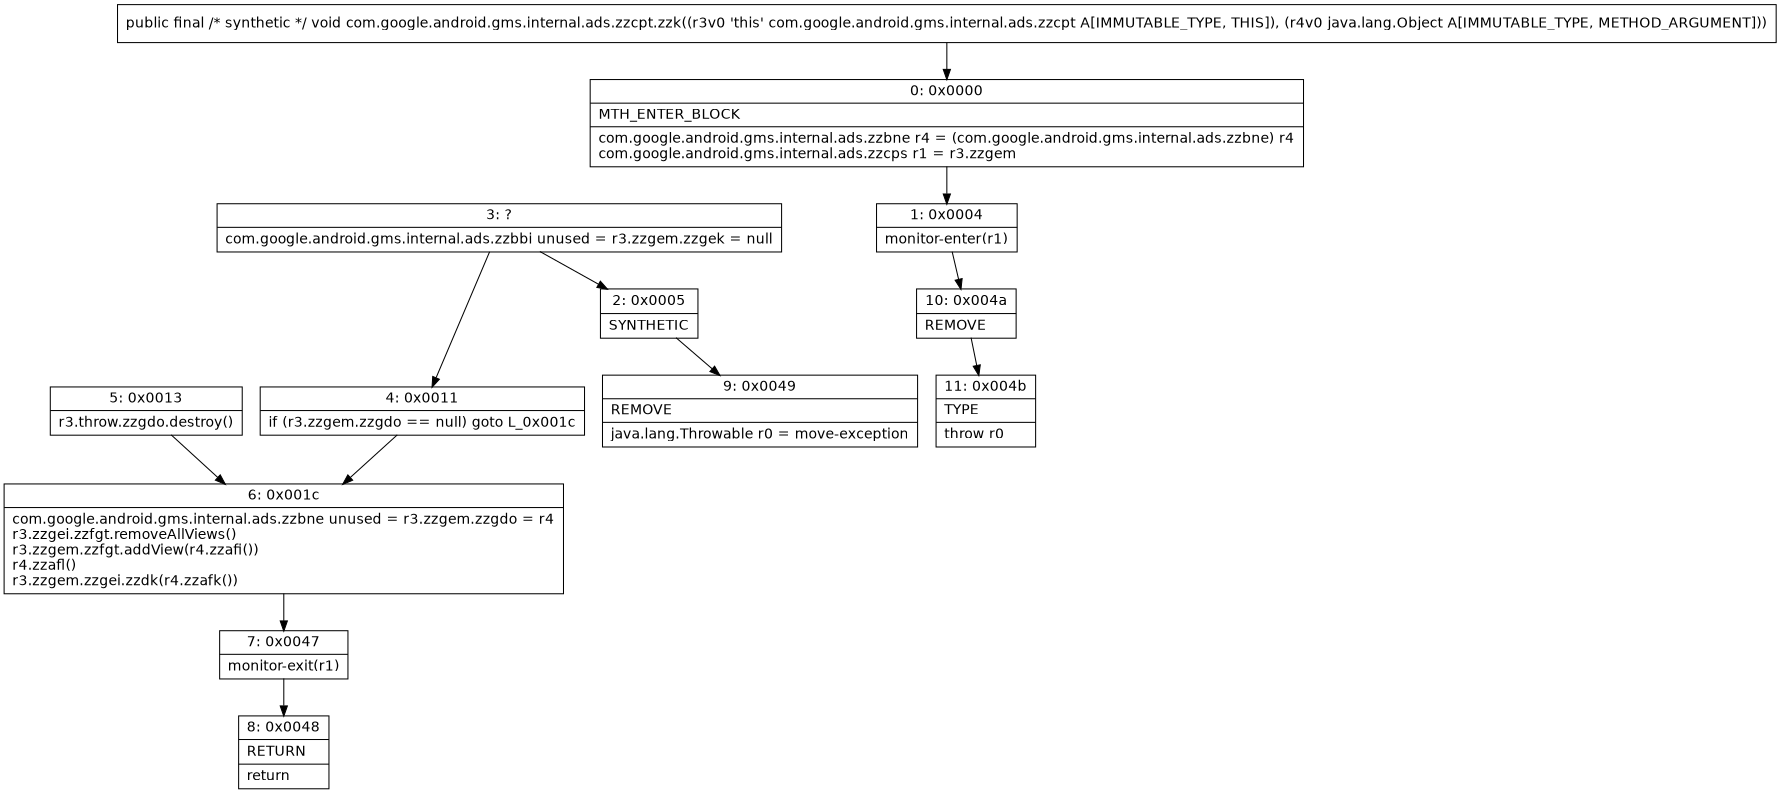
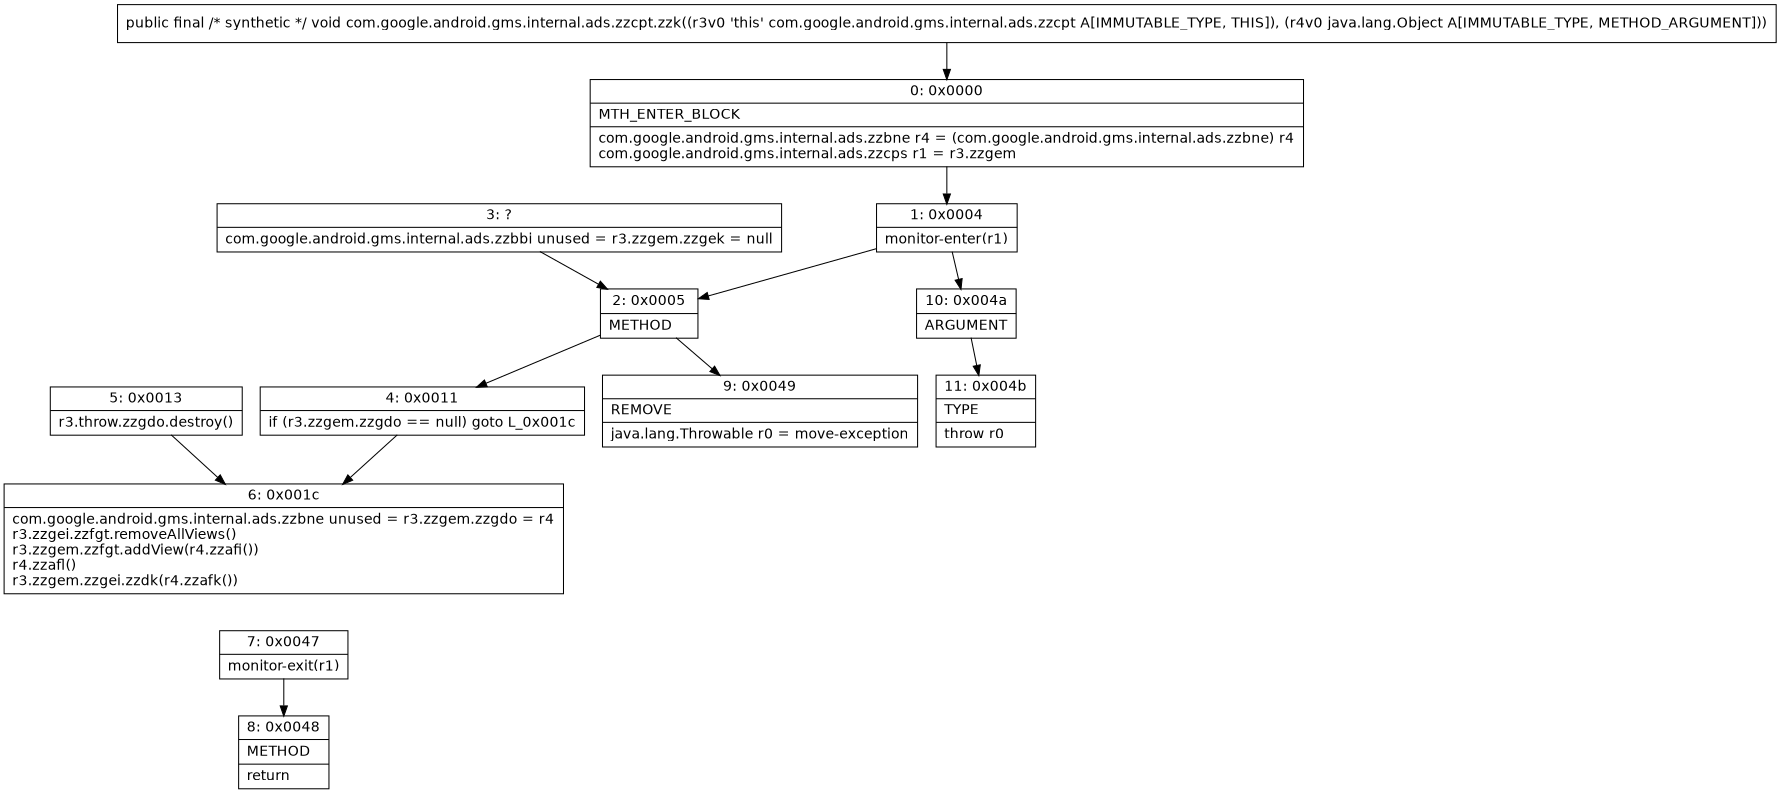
none -> (792, 272)
(463, 315) -> (543, 359)
(649, 325) -> (640, 325)
(956, 325) -> (966, 325)
(284, 607) -> none
(277, 751) -> (279, 751)
